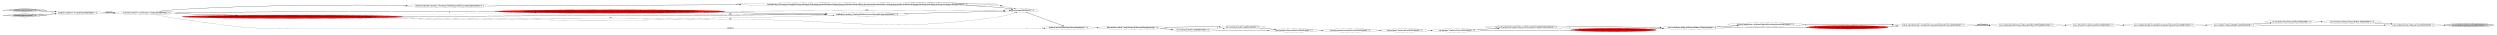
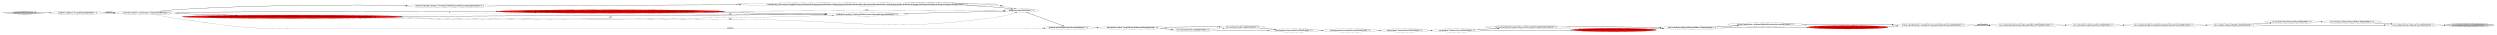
(25, 10) -> none
